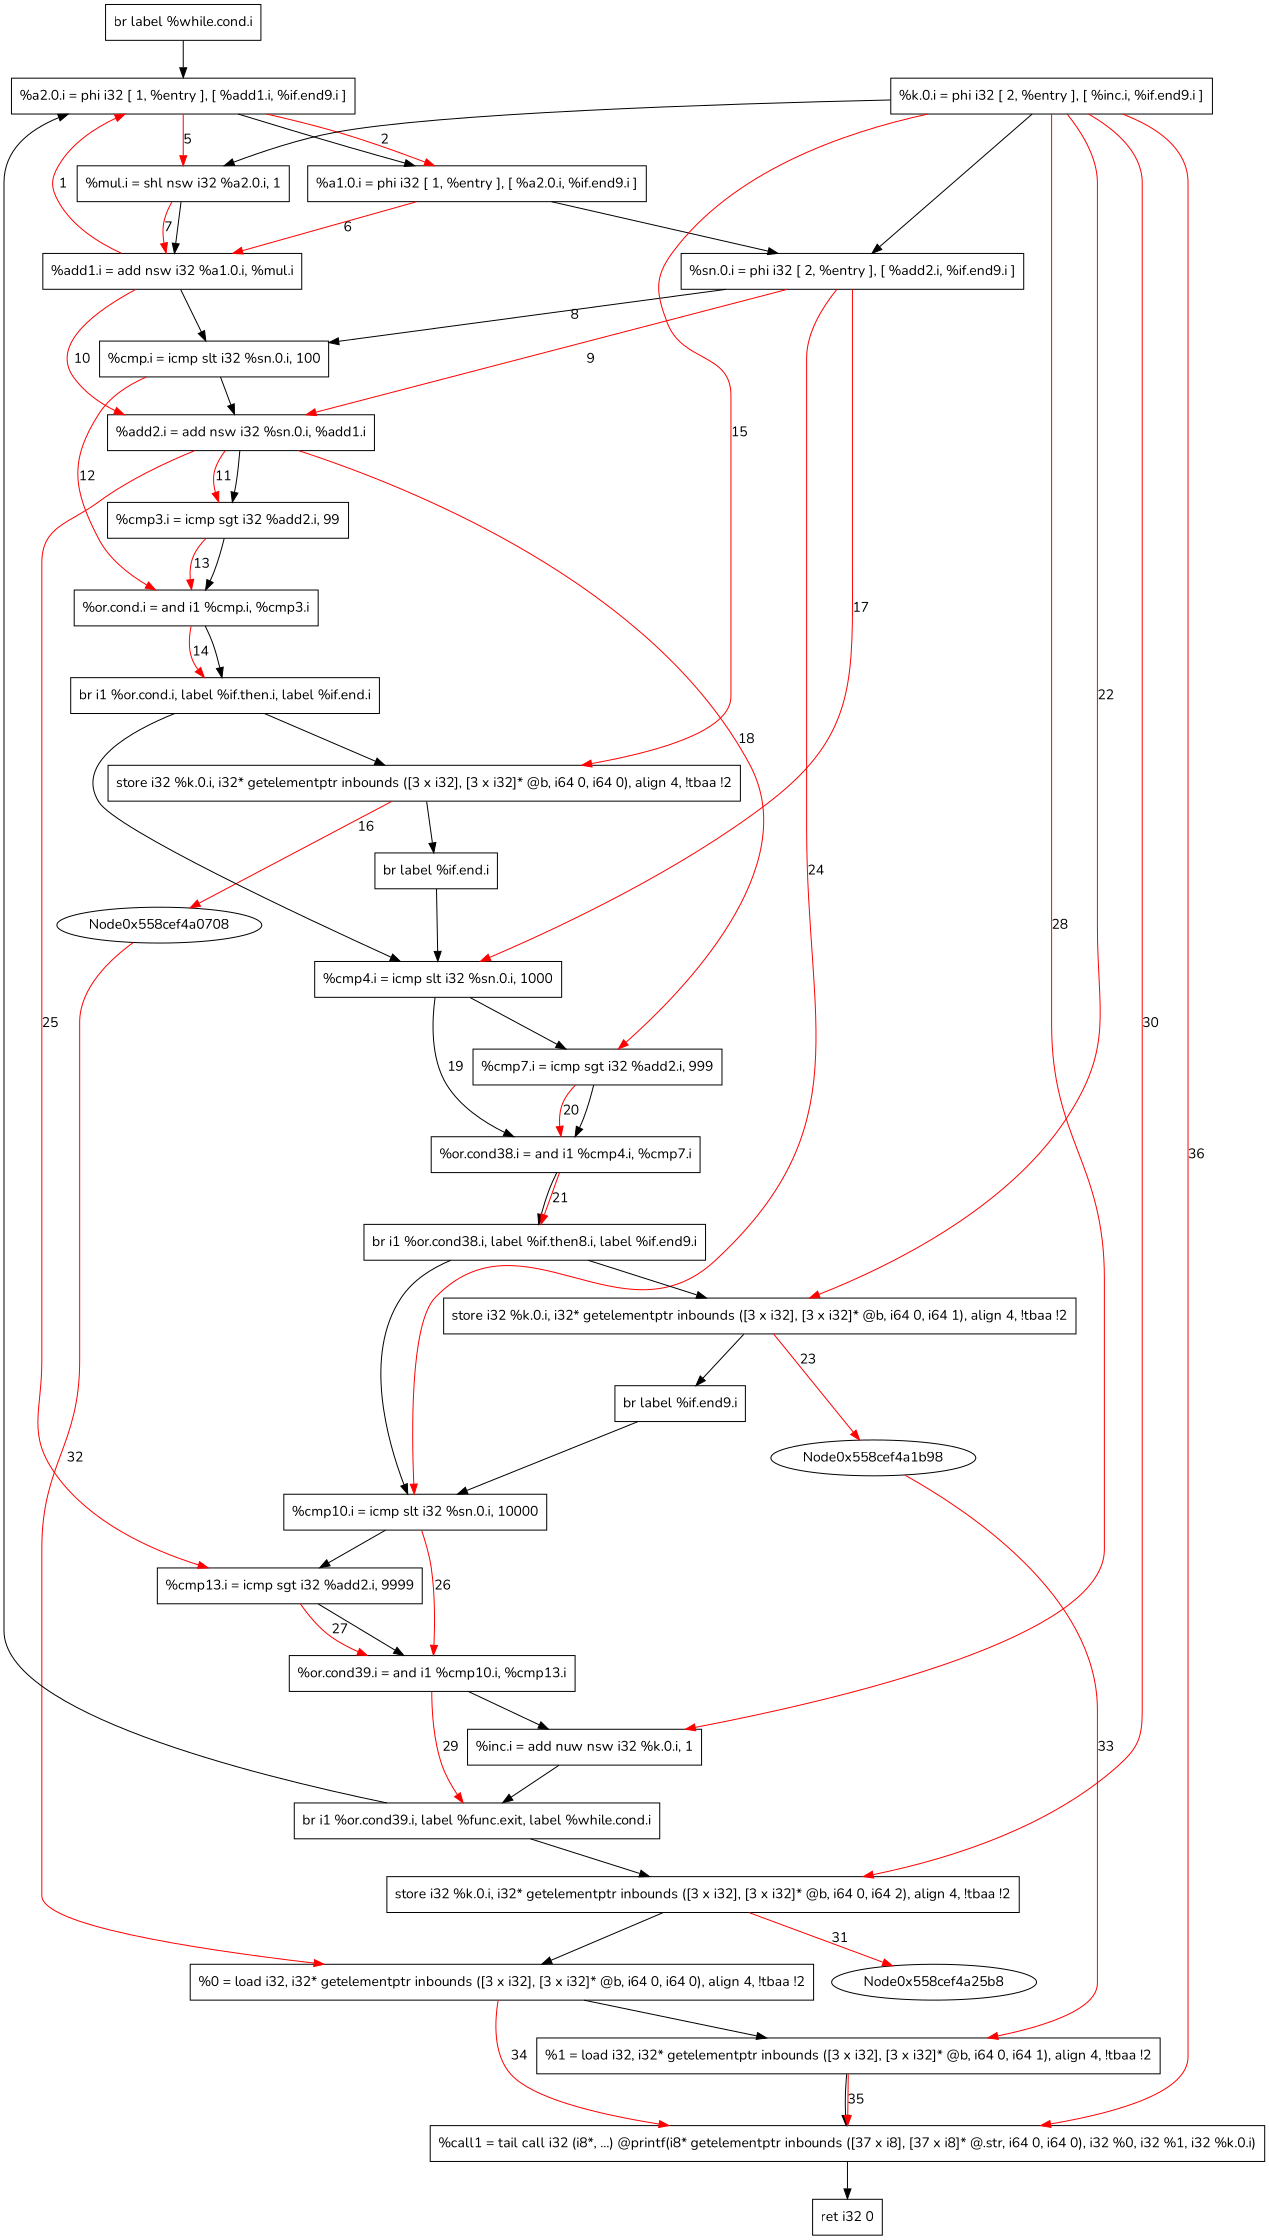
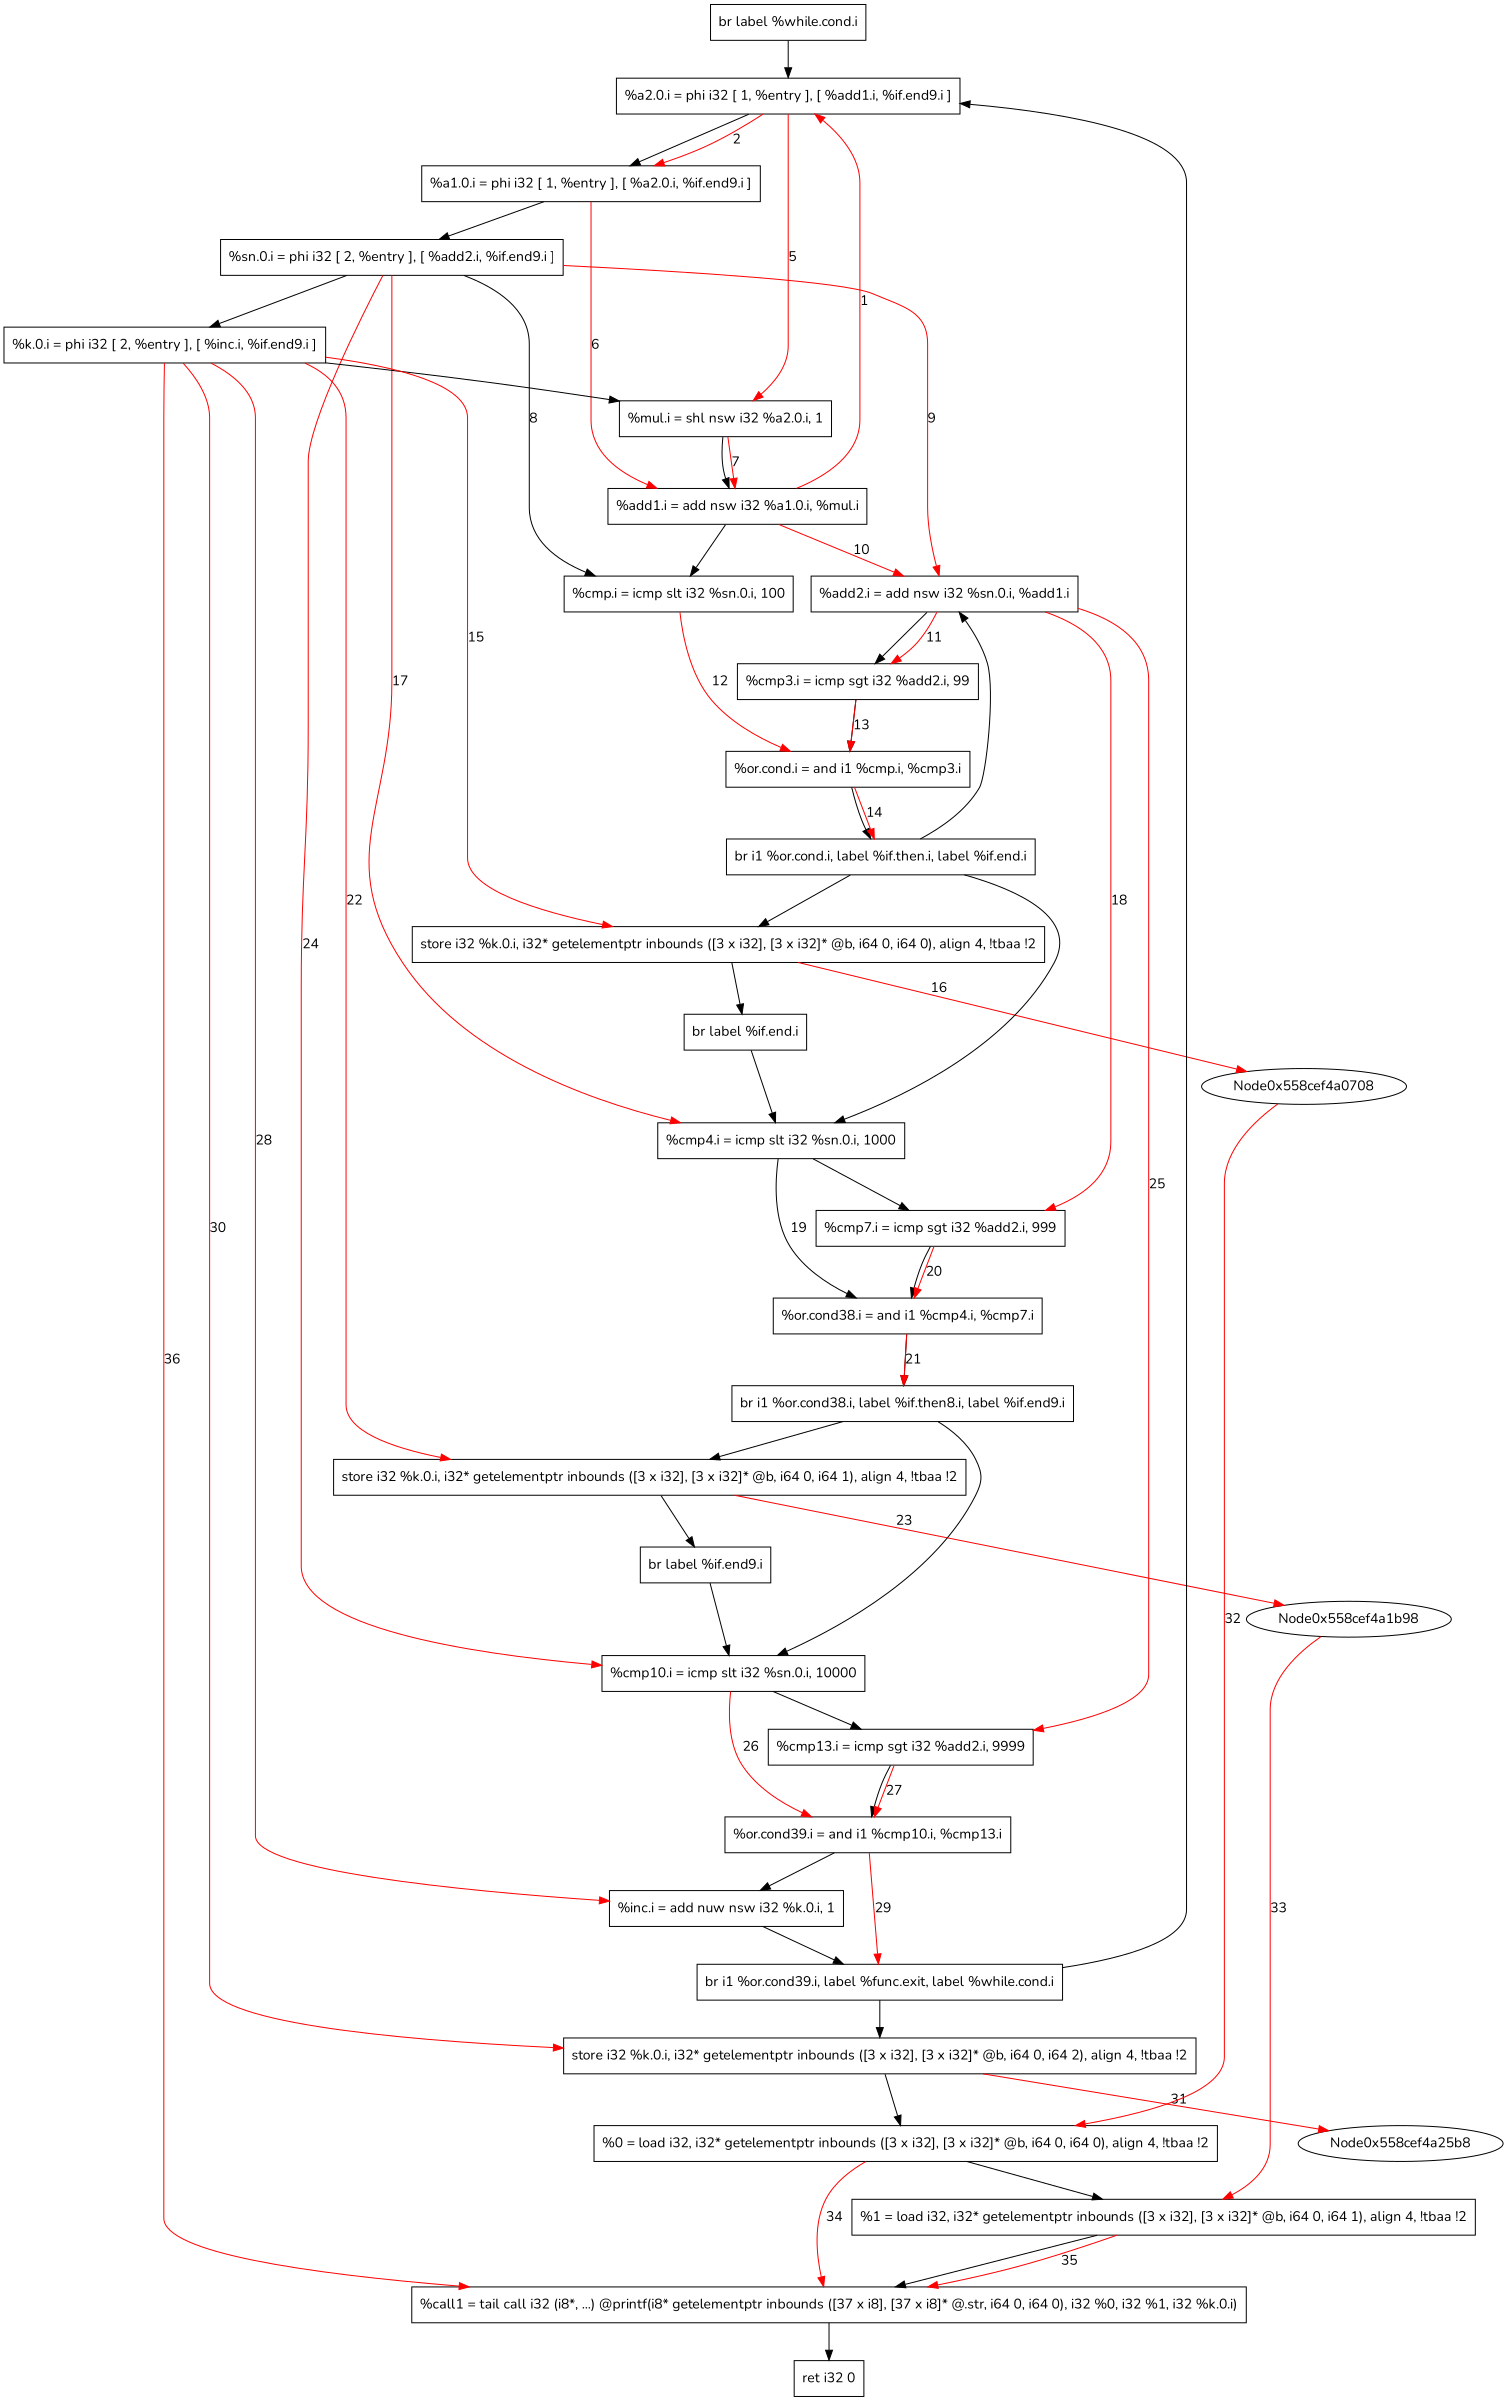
(956, 180) -> (283, 299)
(226, 391) -> (988, 741)
